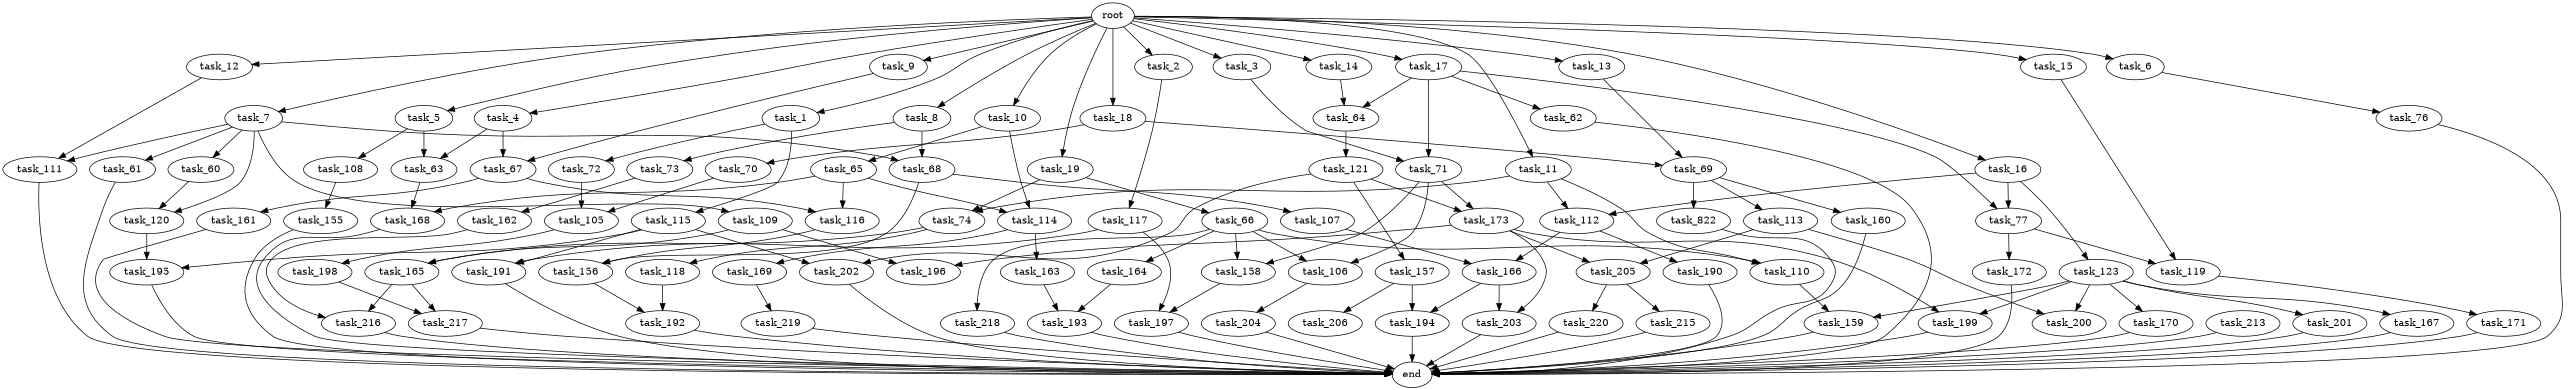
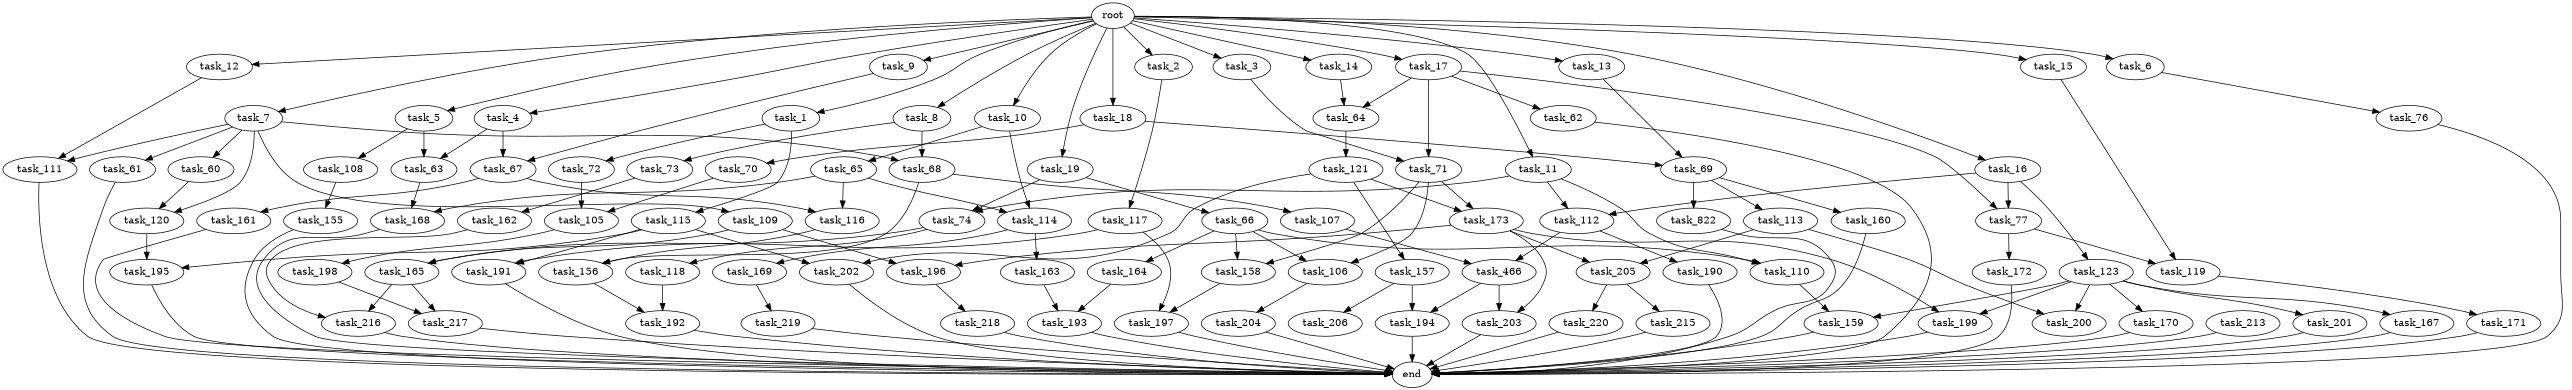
(1076, 240) -> (948, 295)
(1499, 272) -> (1499, 272)
